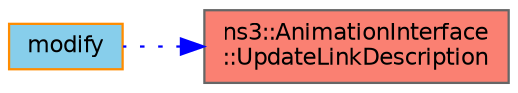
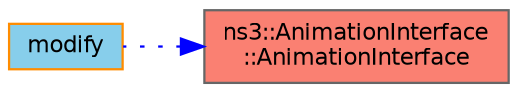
(357, 47) -> (357, 47)
